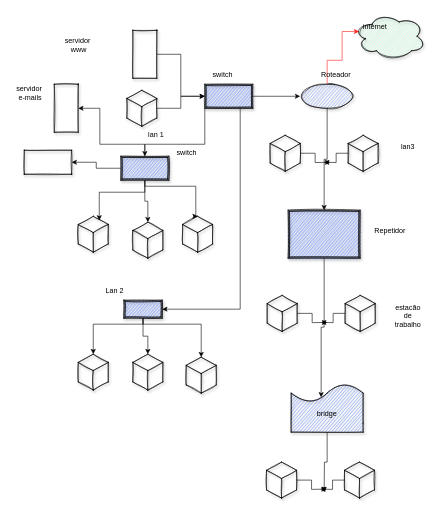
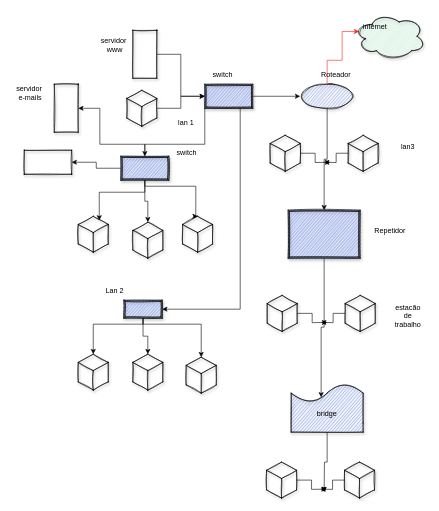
(79, 45) -> (115, 45)
(156, 135) -> (186, 123)
